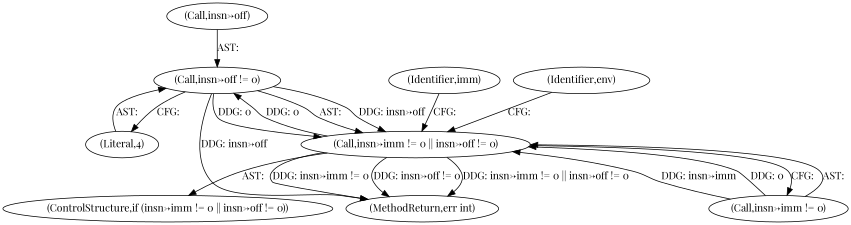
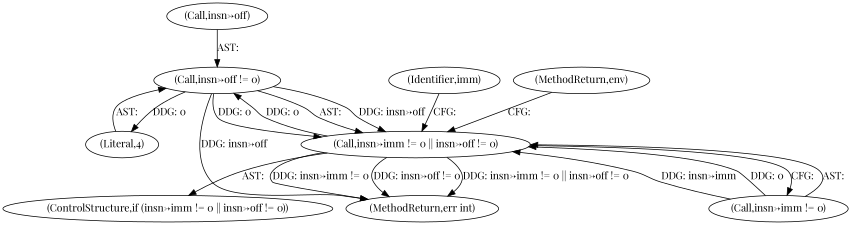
(582, 80) -> (582, 80)
(170, 112) -> (170, 112)
